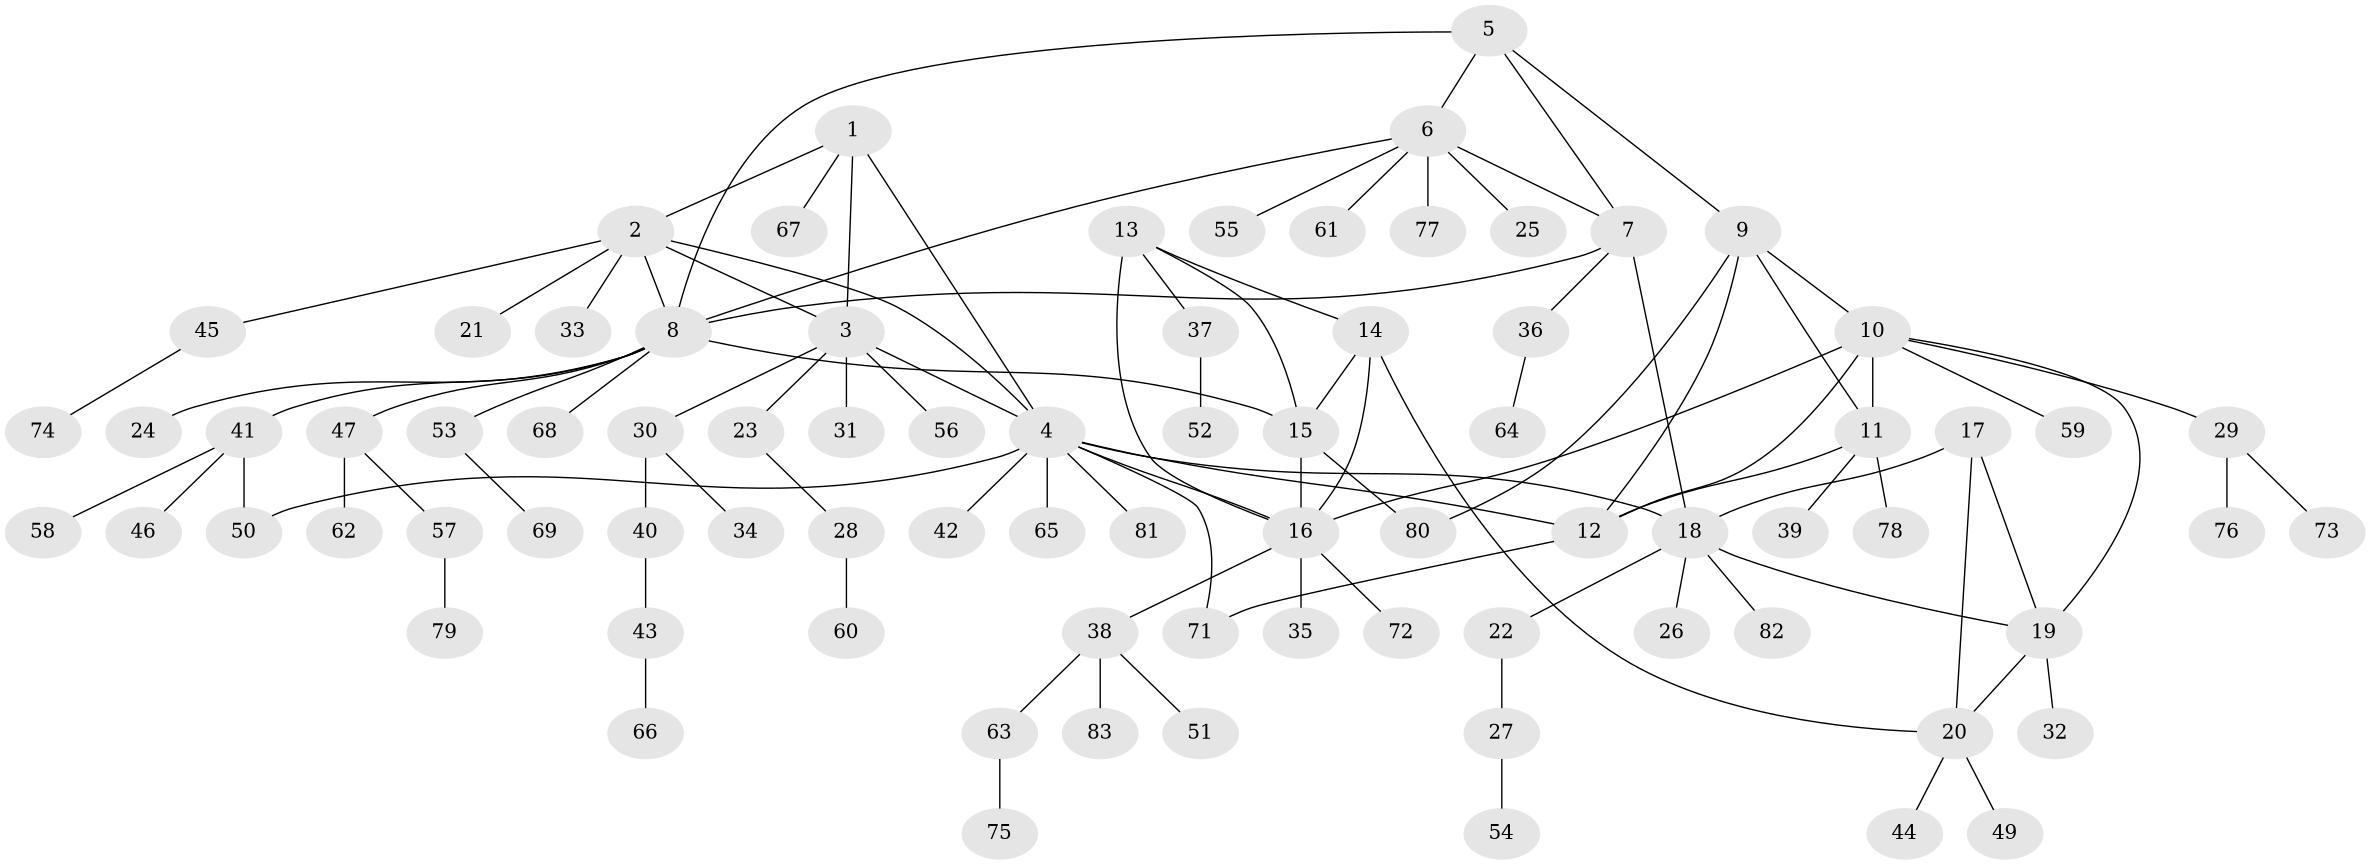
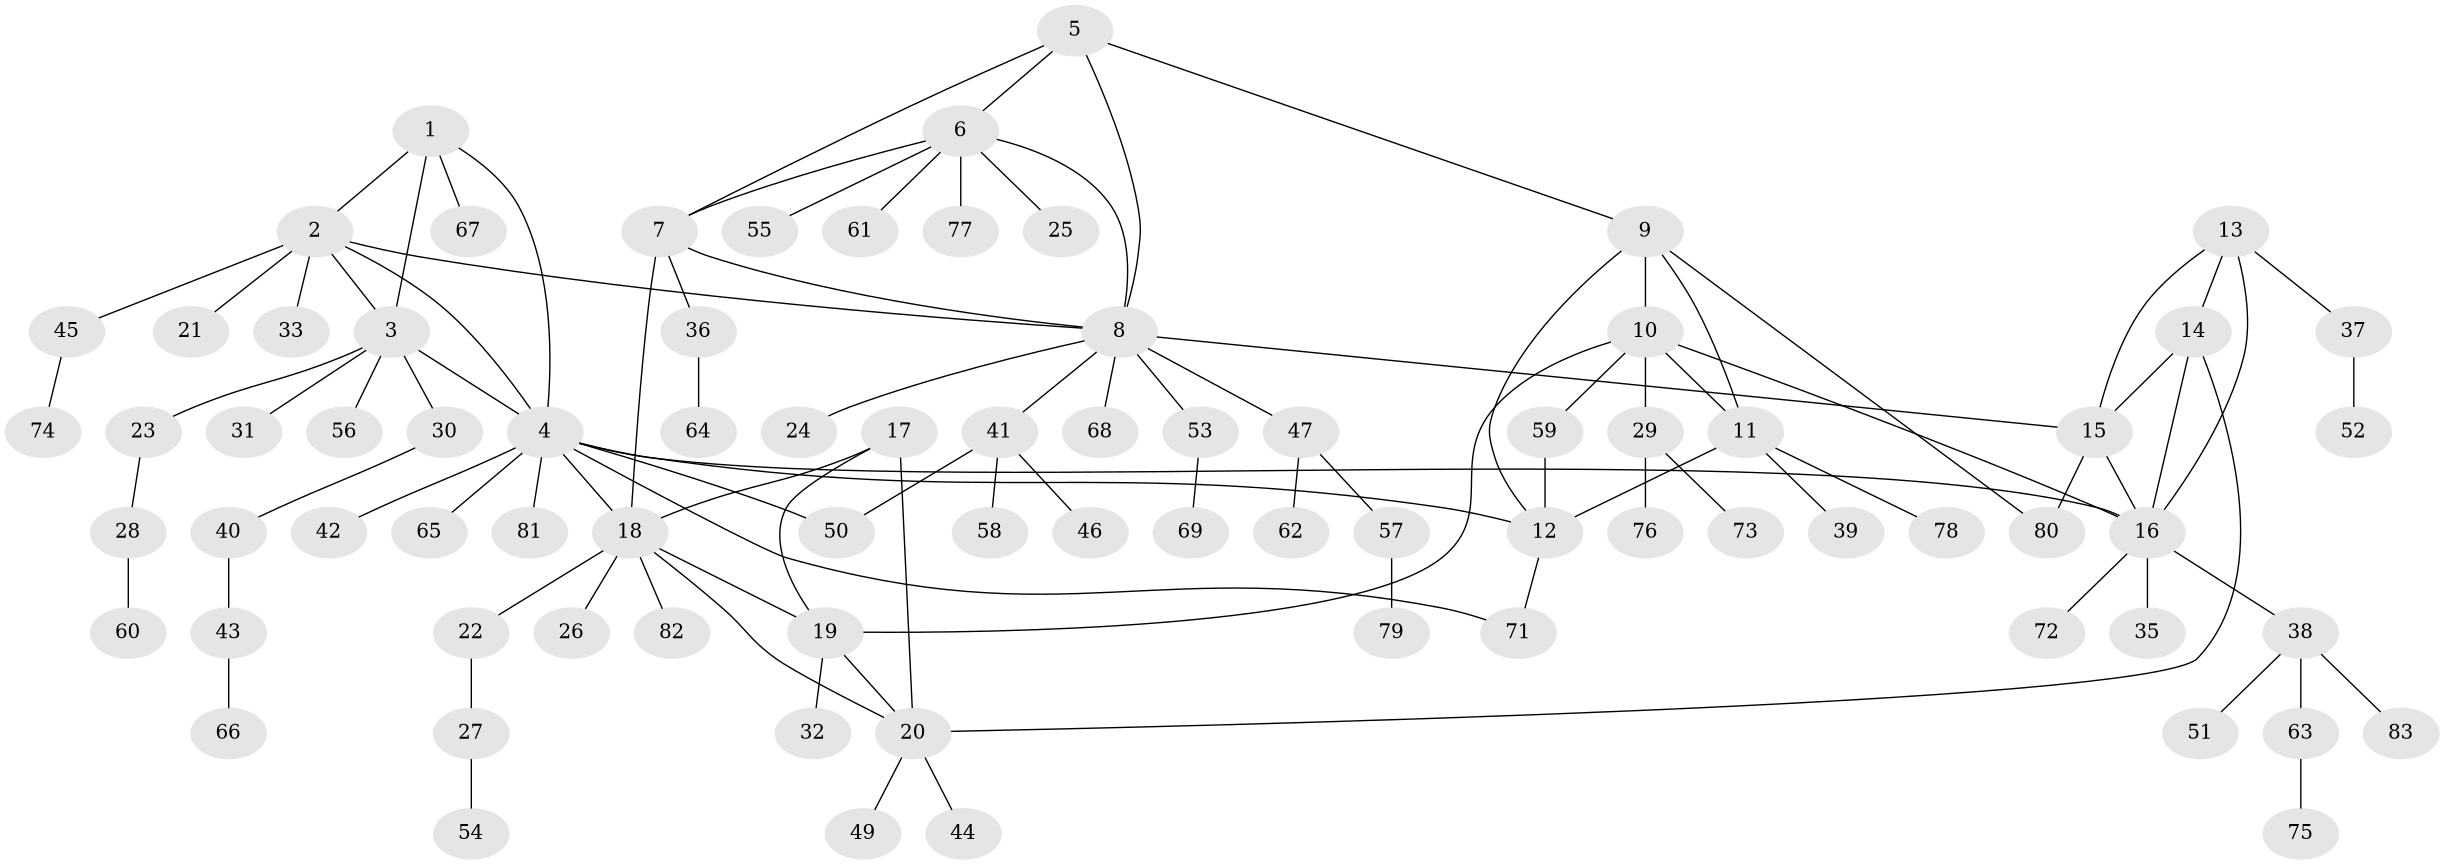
(1756, 462) -> (1545, 483)
(746, 533) -> none
none -> (761, 647)
